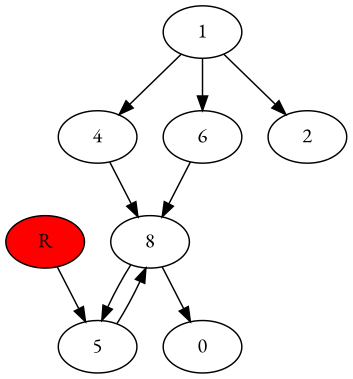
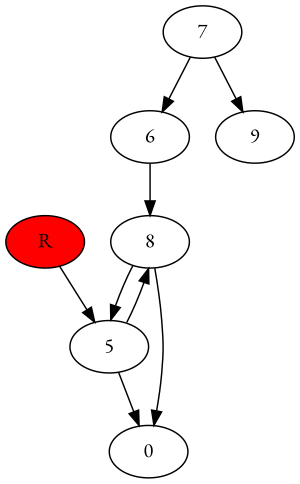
(203, 32) -> (203, 32)
(98, 137) -> none
(307, 137) -> (255, 137)
none -> (126, 392)
